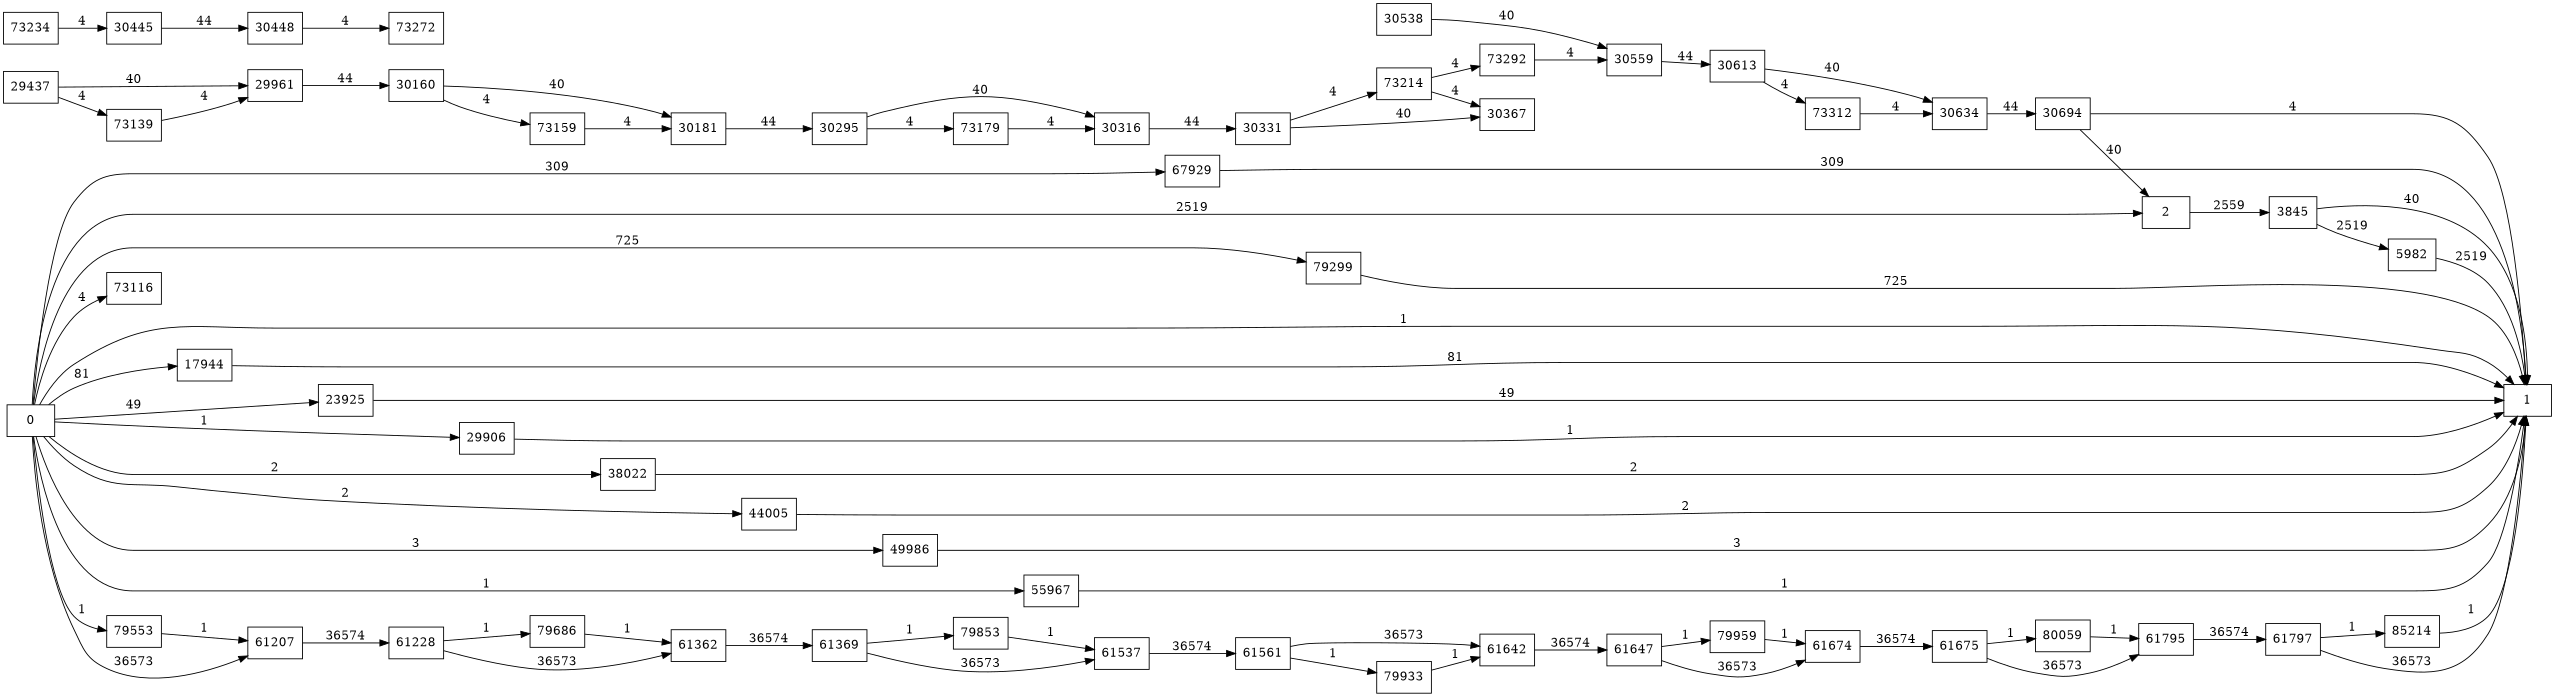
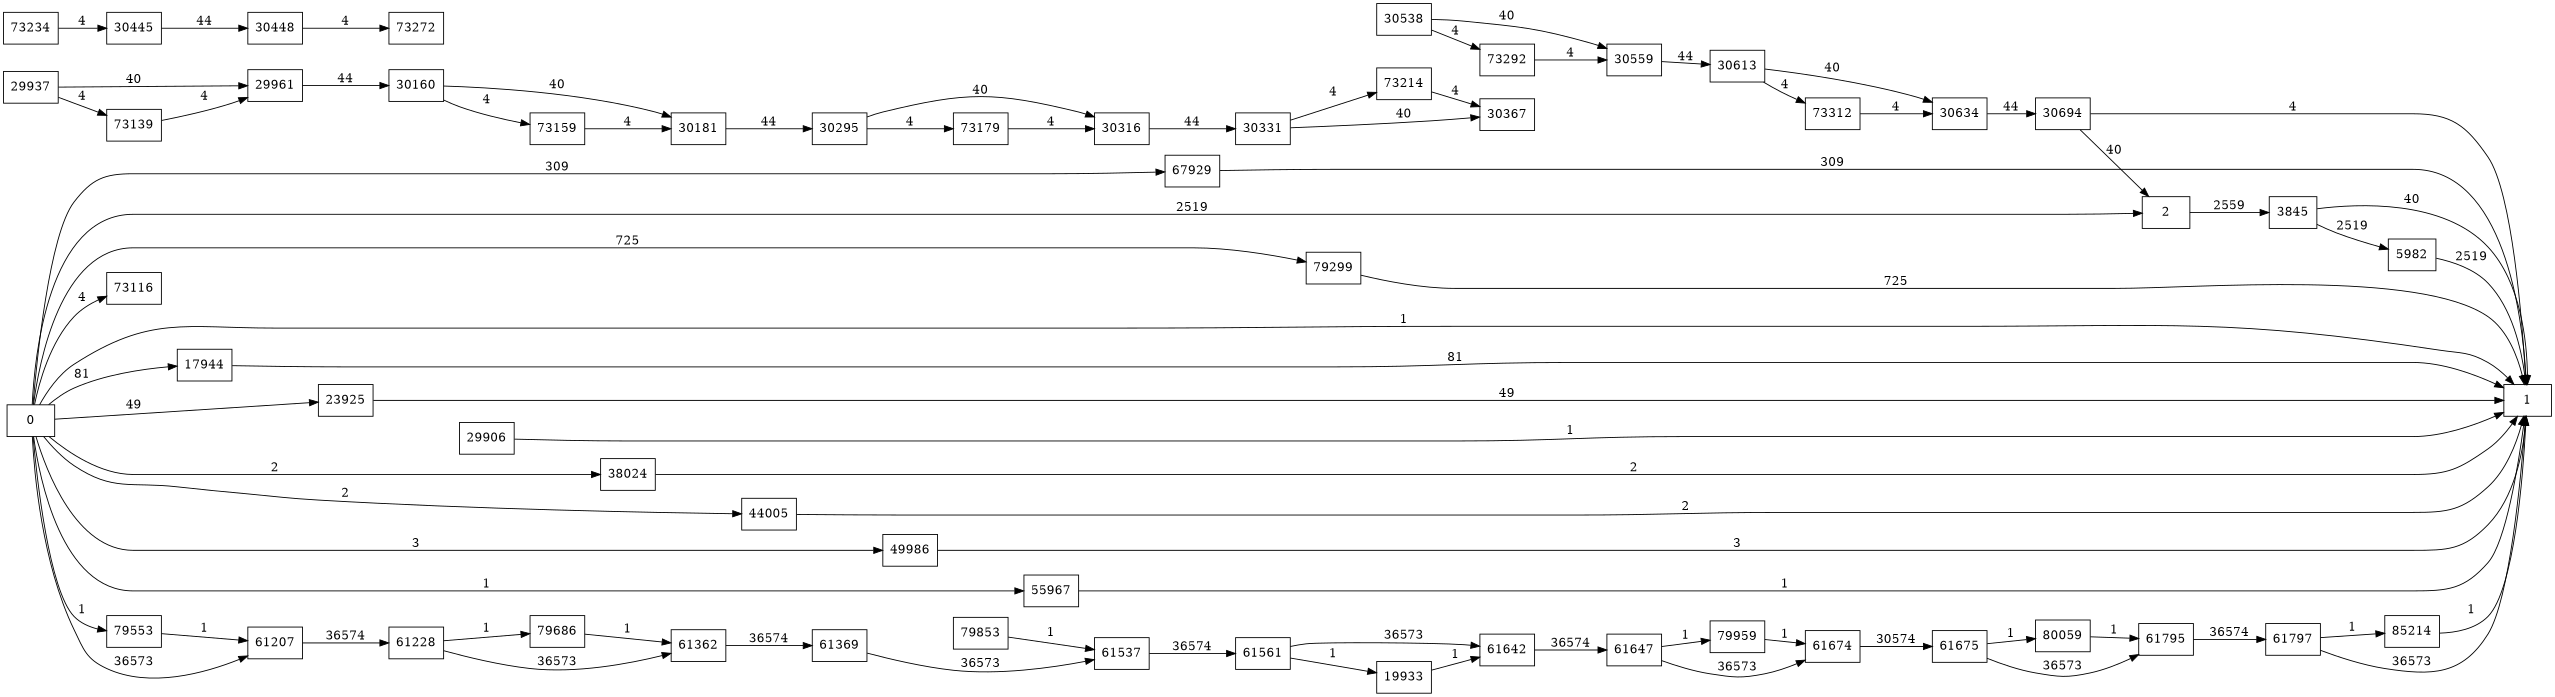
(1451, 73) -> (1452, 38)
(31, 87) -> (31, 87)
(252, 431) -> none
(628, 474) -> (628, 474)
(906, 640) -> none
(1896, 640) -> (1896, 640)
(1404, 677) -> (1404, 677)
